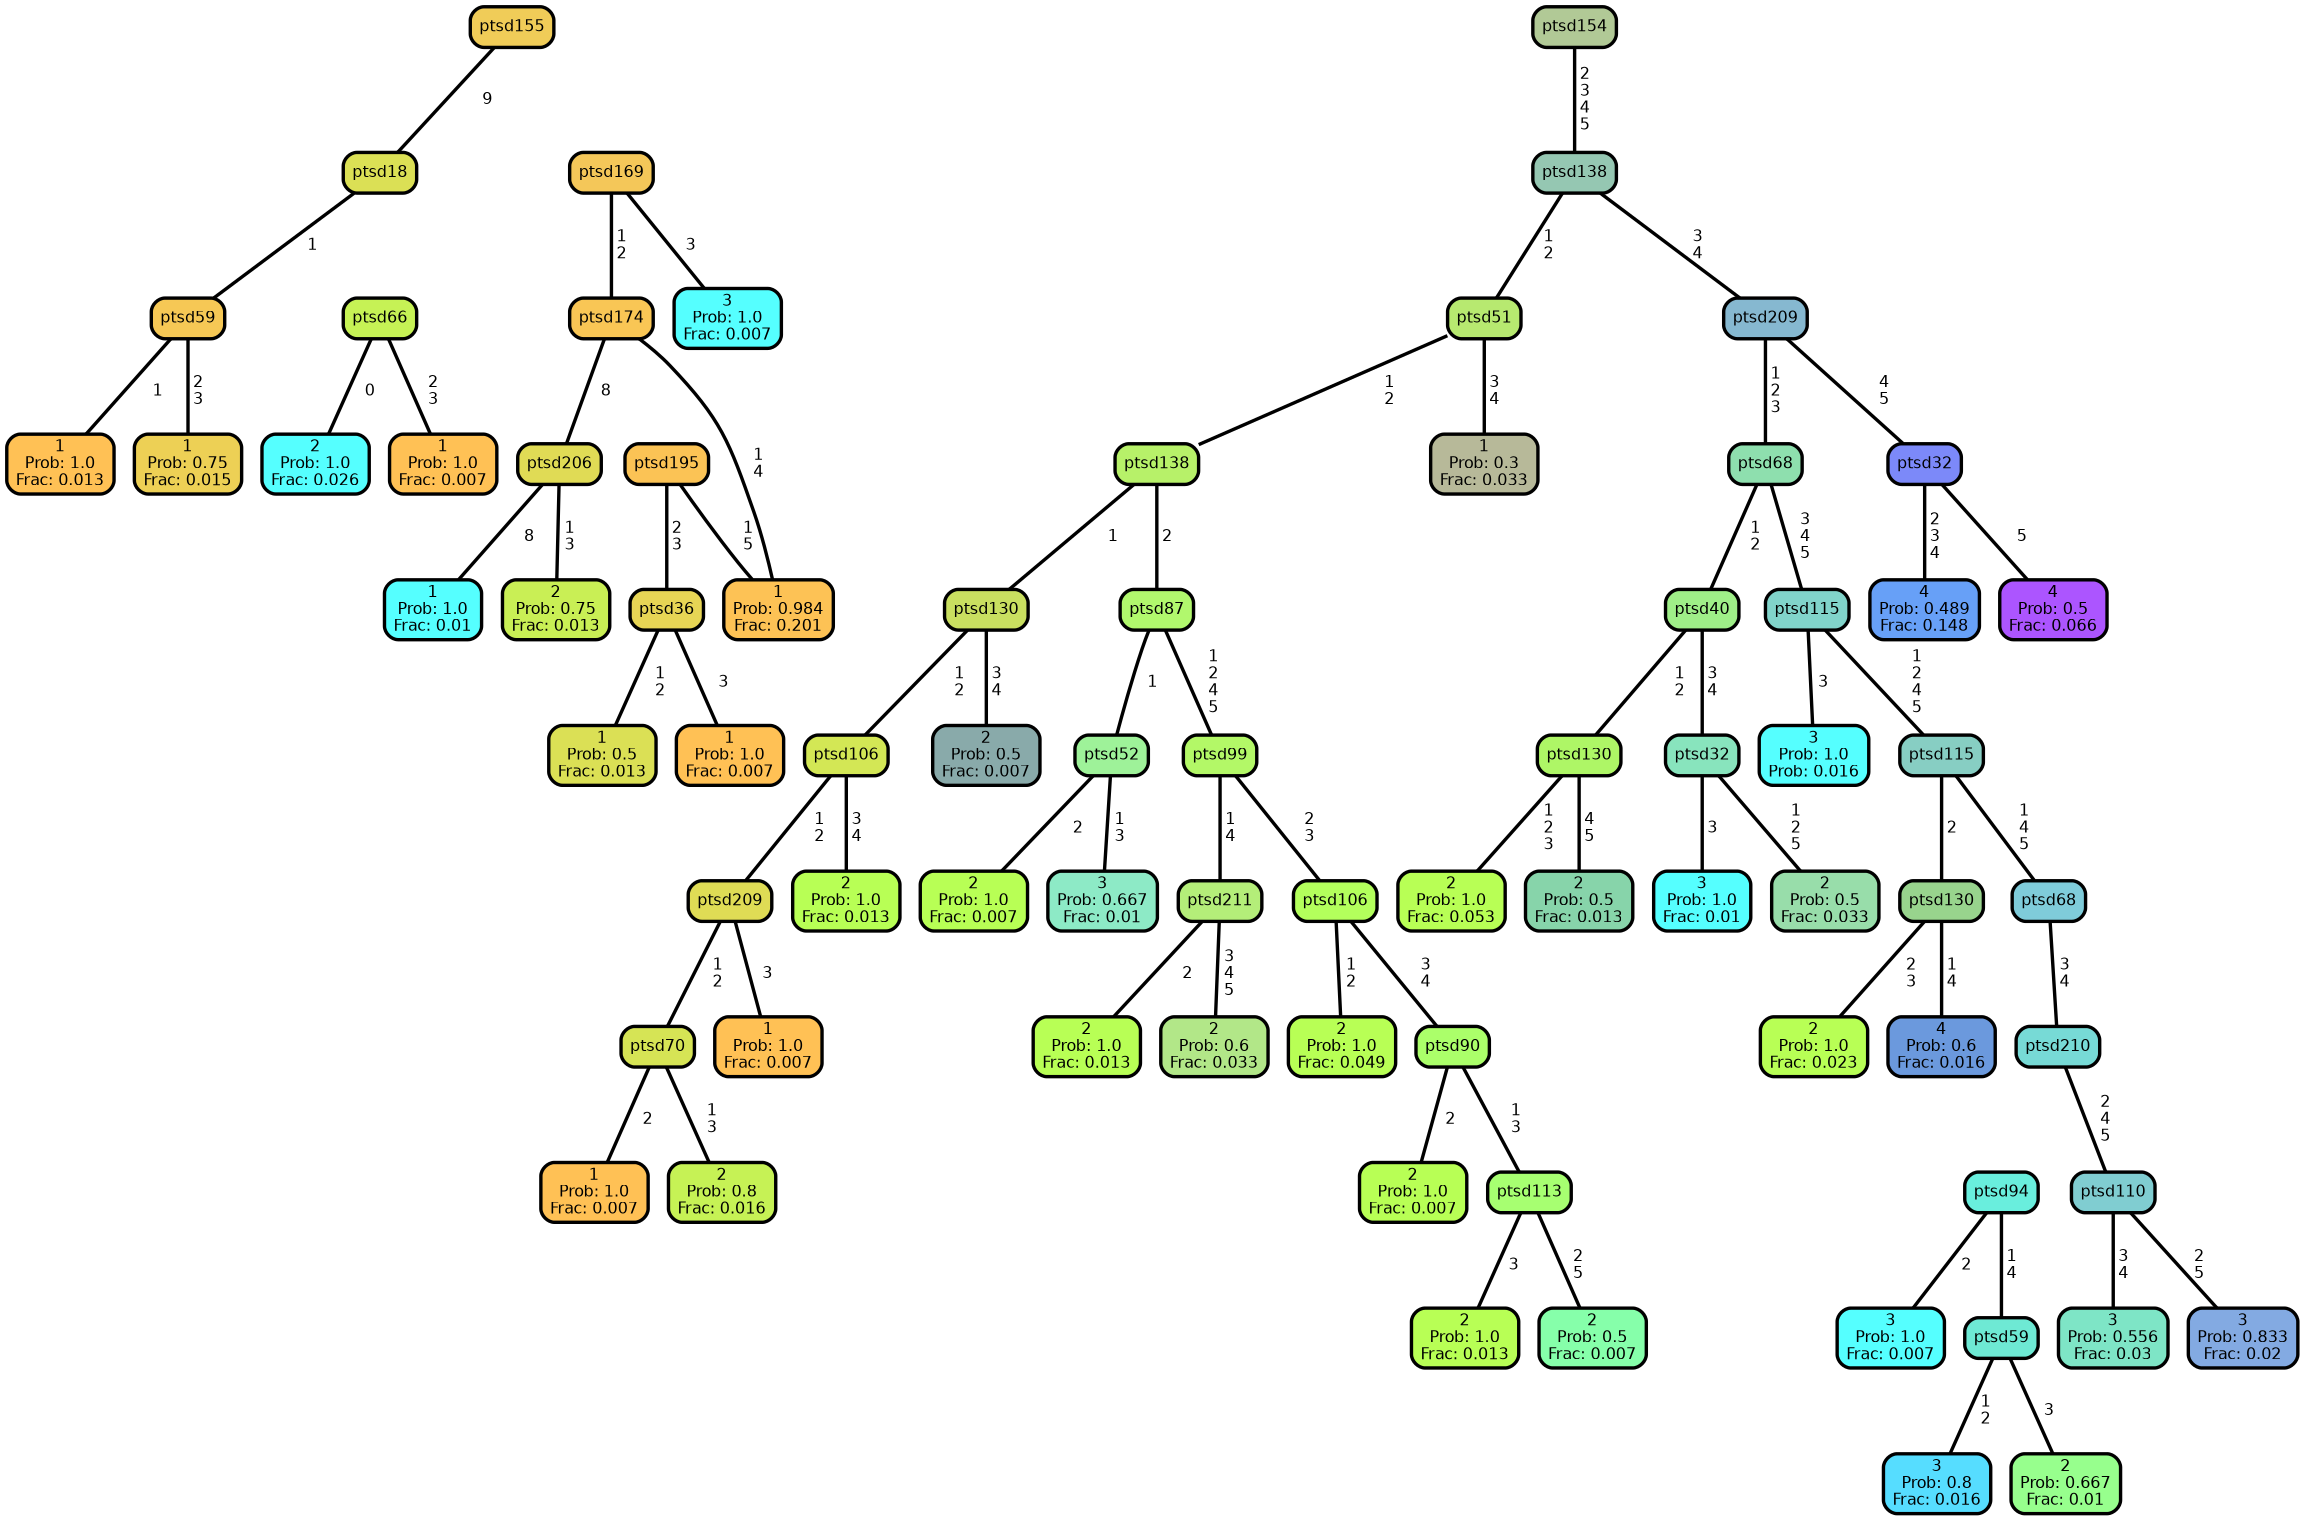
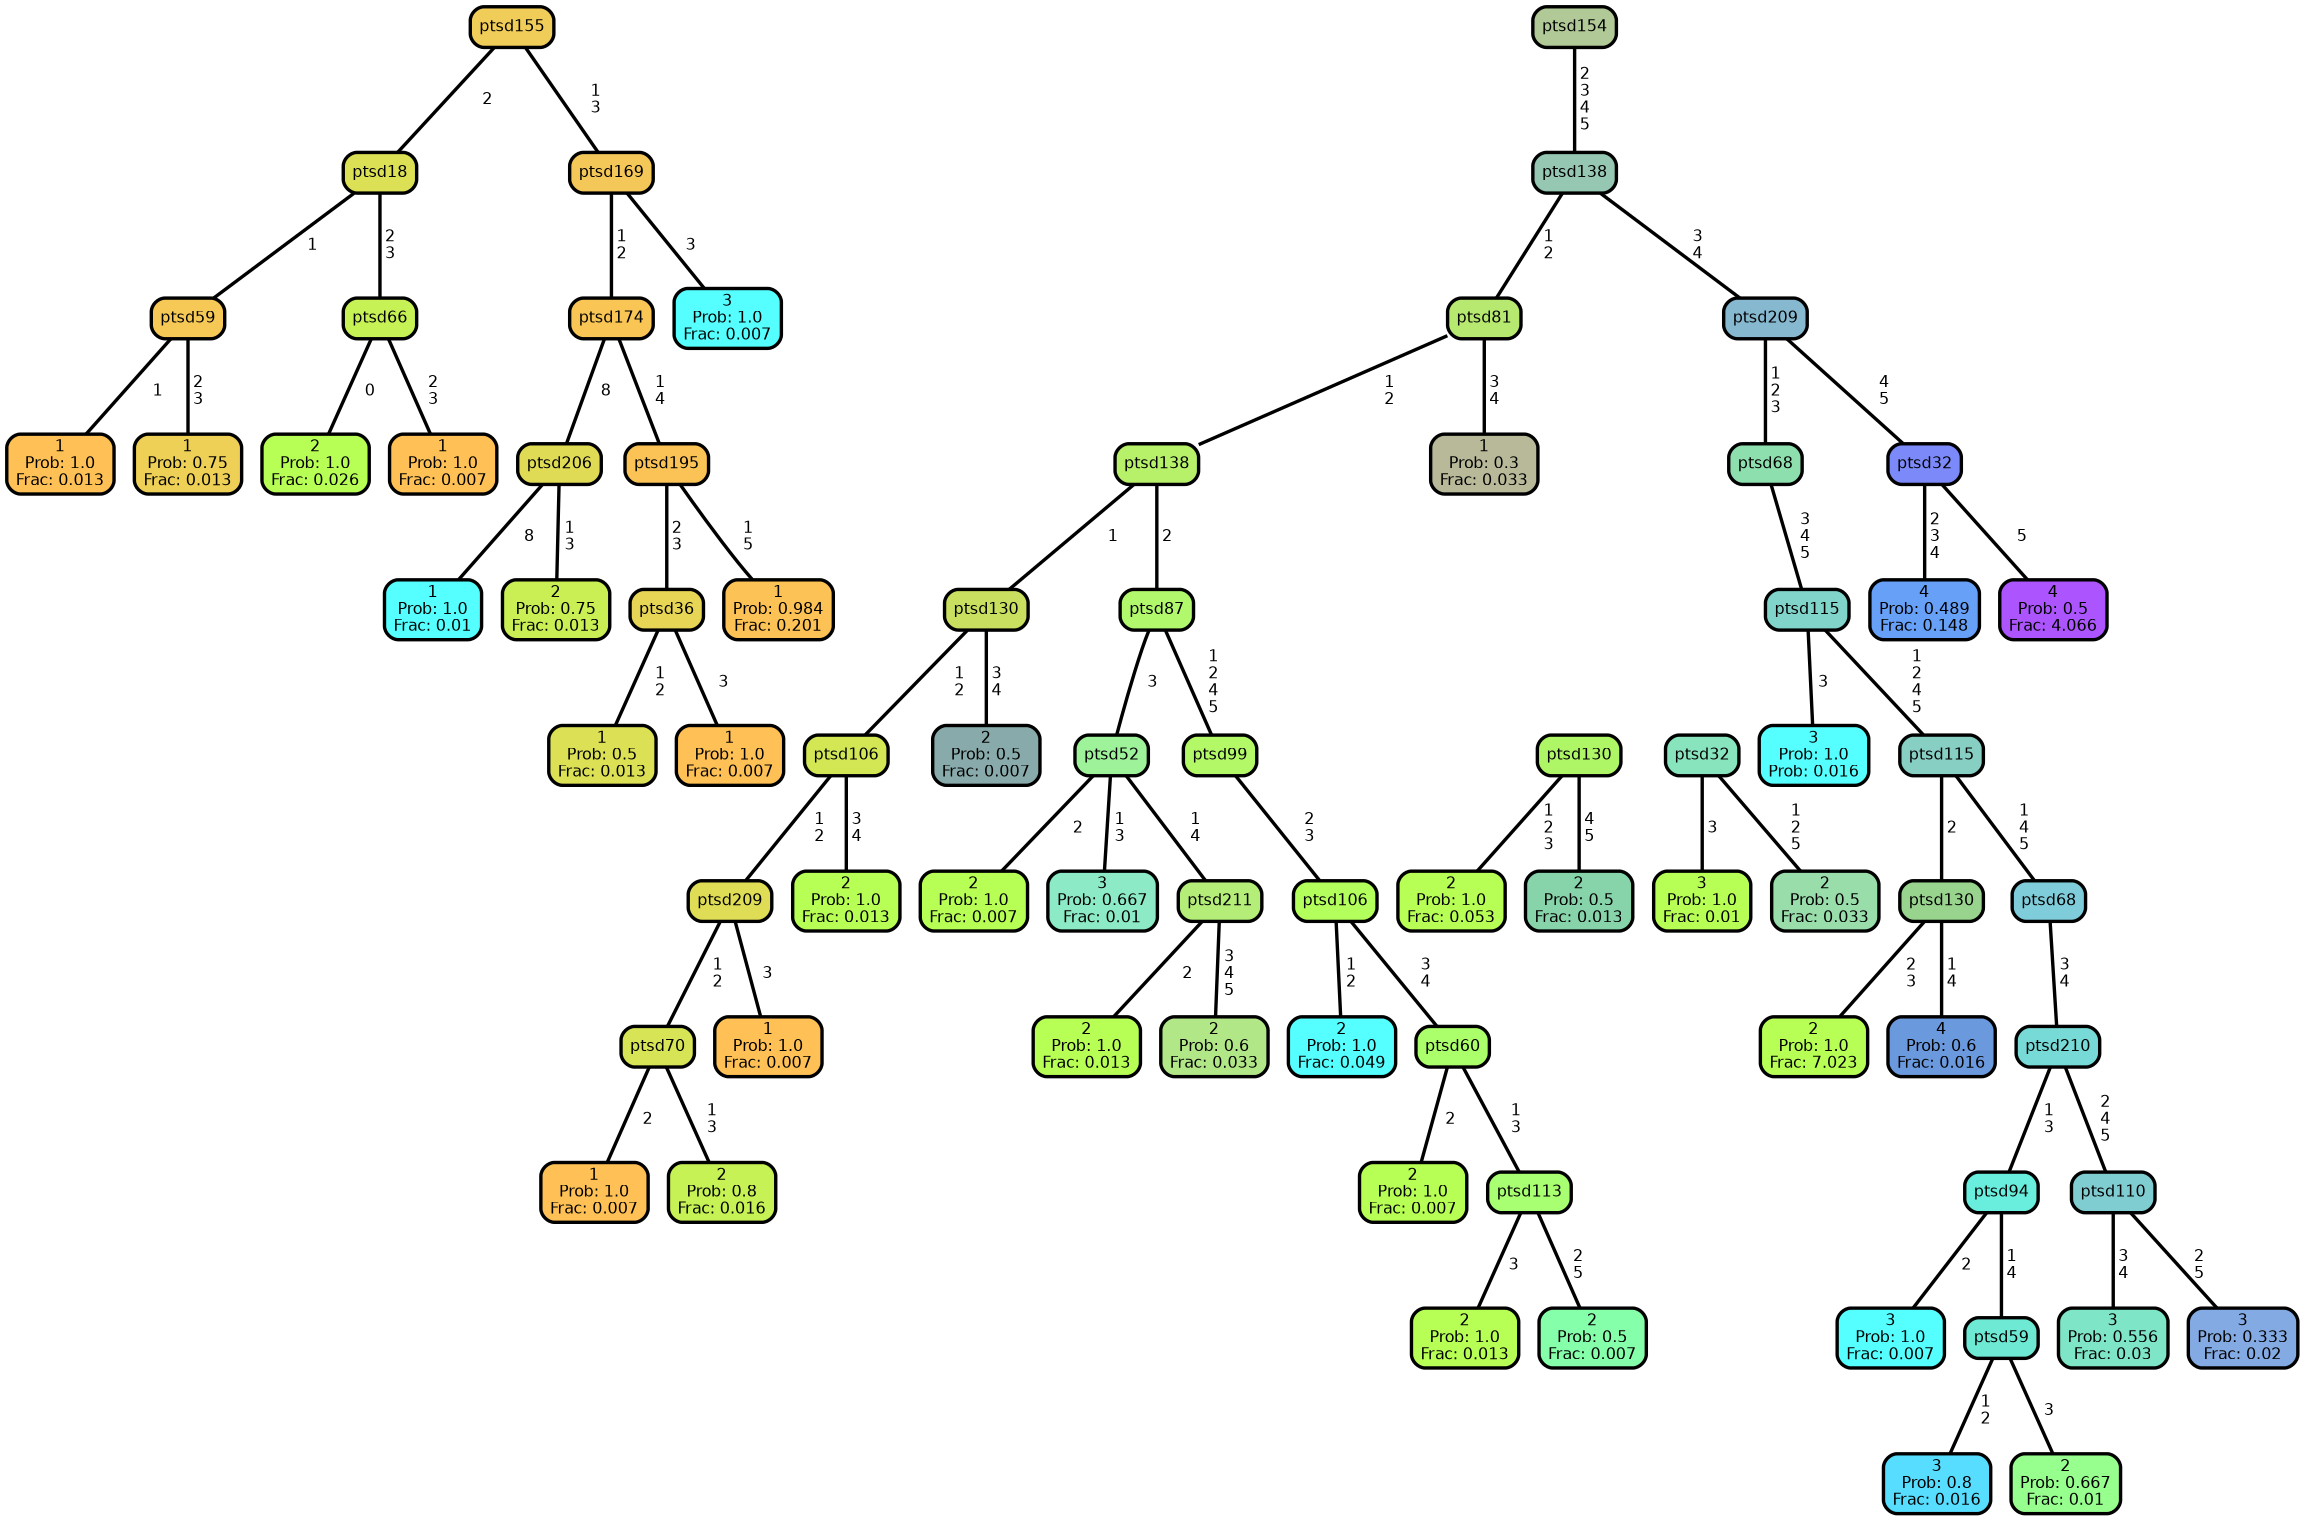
(485, 100) -> (485, 100)
none -> (562, 100)
none -> (380, 245)
(1484, 318) -> (1484, 318)
(729, 446) -> (639, 391)
(188, 464) -> (188, 464)
(316, 464) -> (316, 464)
(1702, 610) -> none
(2053, 610) -> (2053, 610)
(1150, 683) -> (1150, 683)
(1220, 828) -> (1166, 828)
(1702, 901) -> (1702, 901)
(1342, 1047) -> (1342, 1047)
(1453, 1047) -> (1453, 1047)
(1814, 1047) -> (1814, 1047)
none -> (2030, 1119)
(2243, 1338) -> (2243, 1338)
